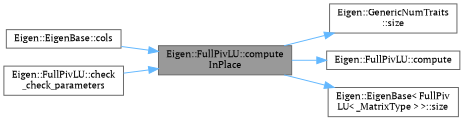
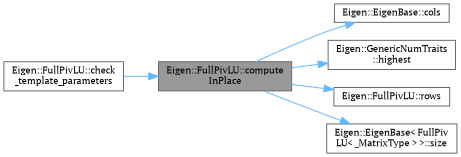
(393, 18) -> (392, 55)
(135, 48) -> (300, 42)
(393, 60) -> (392, 97)
(64, 81) -> (64, 76)
